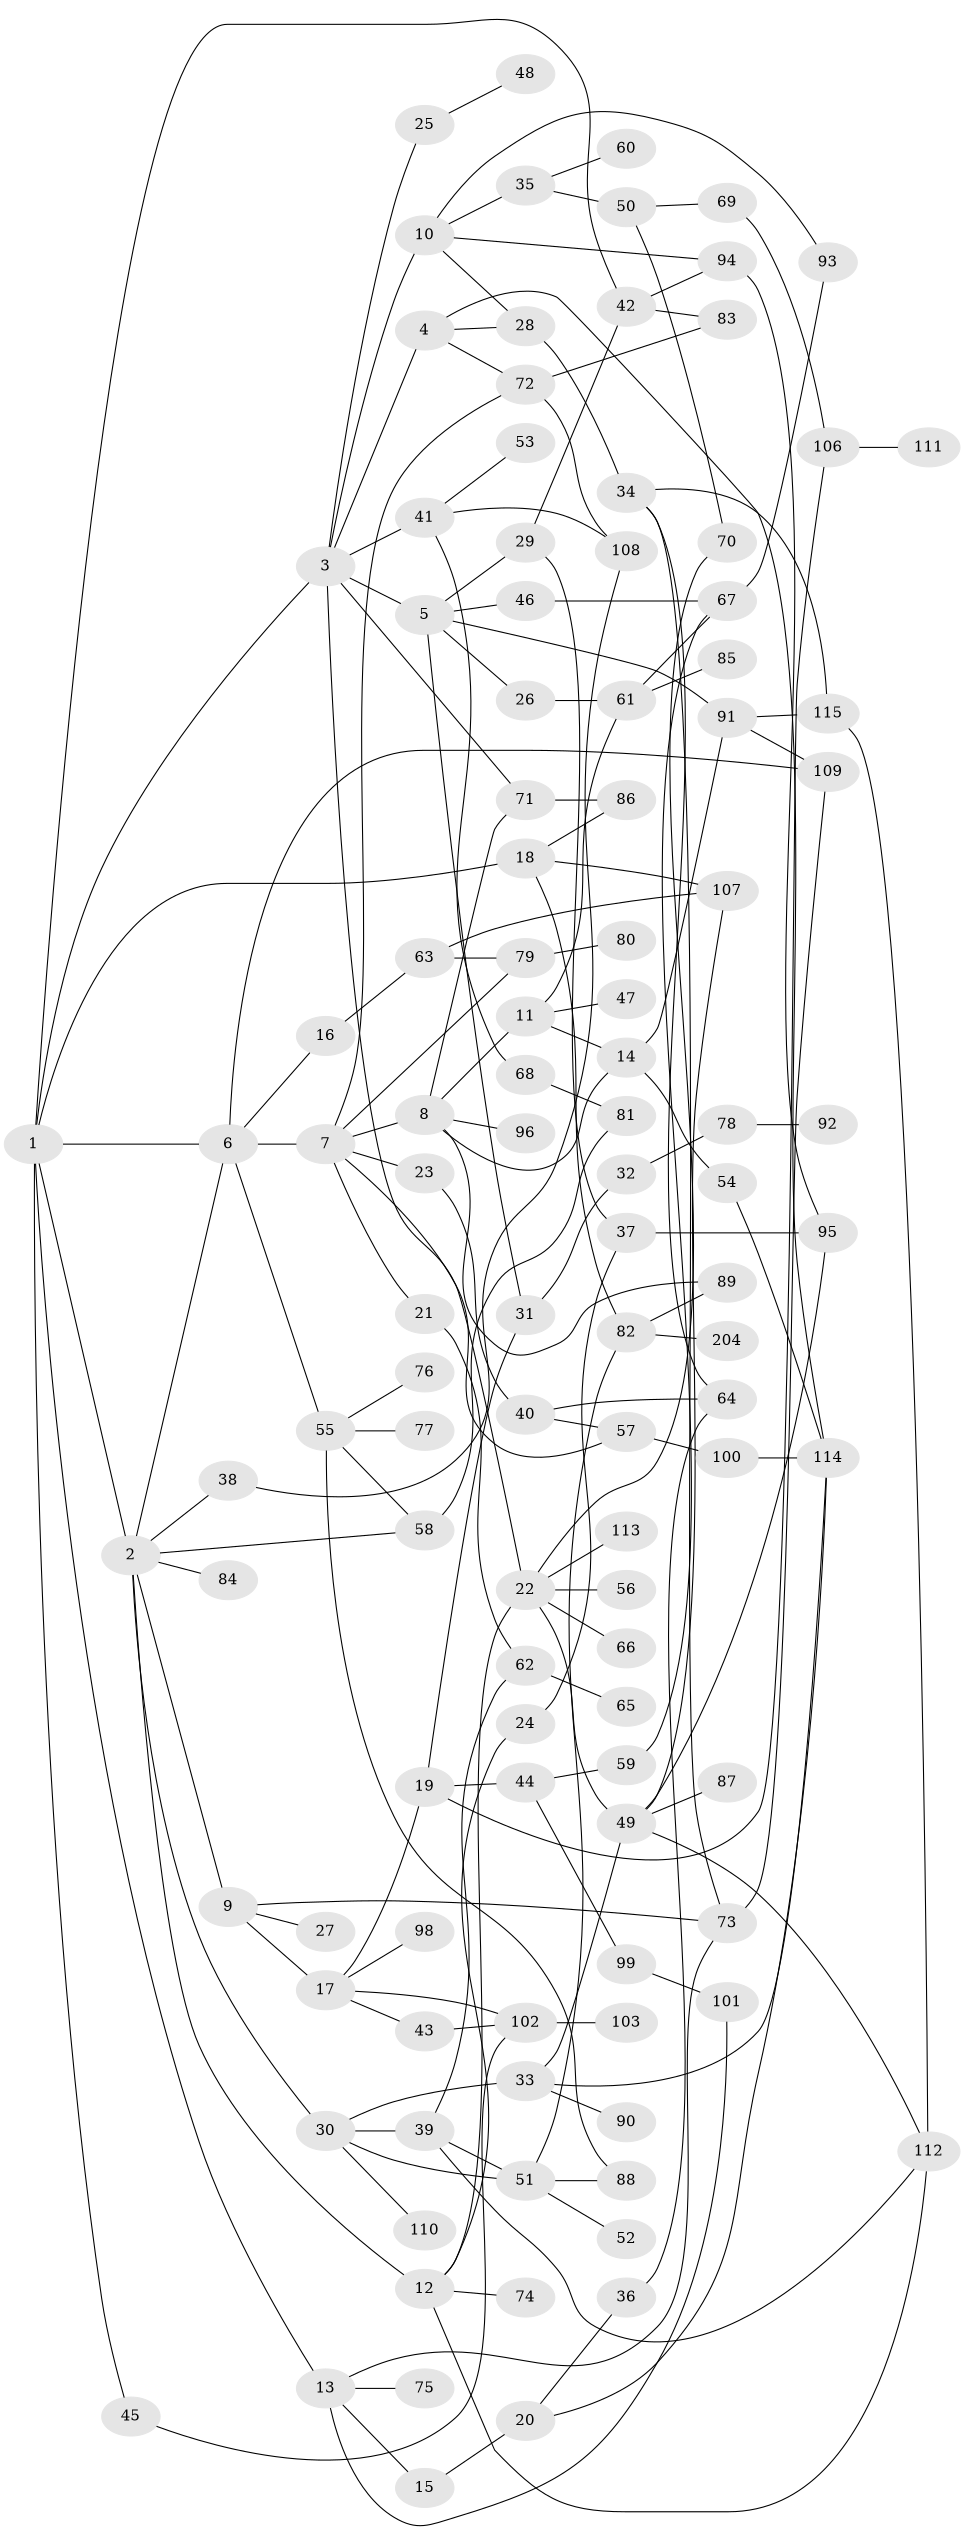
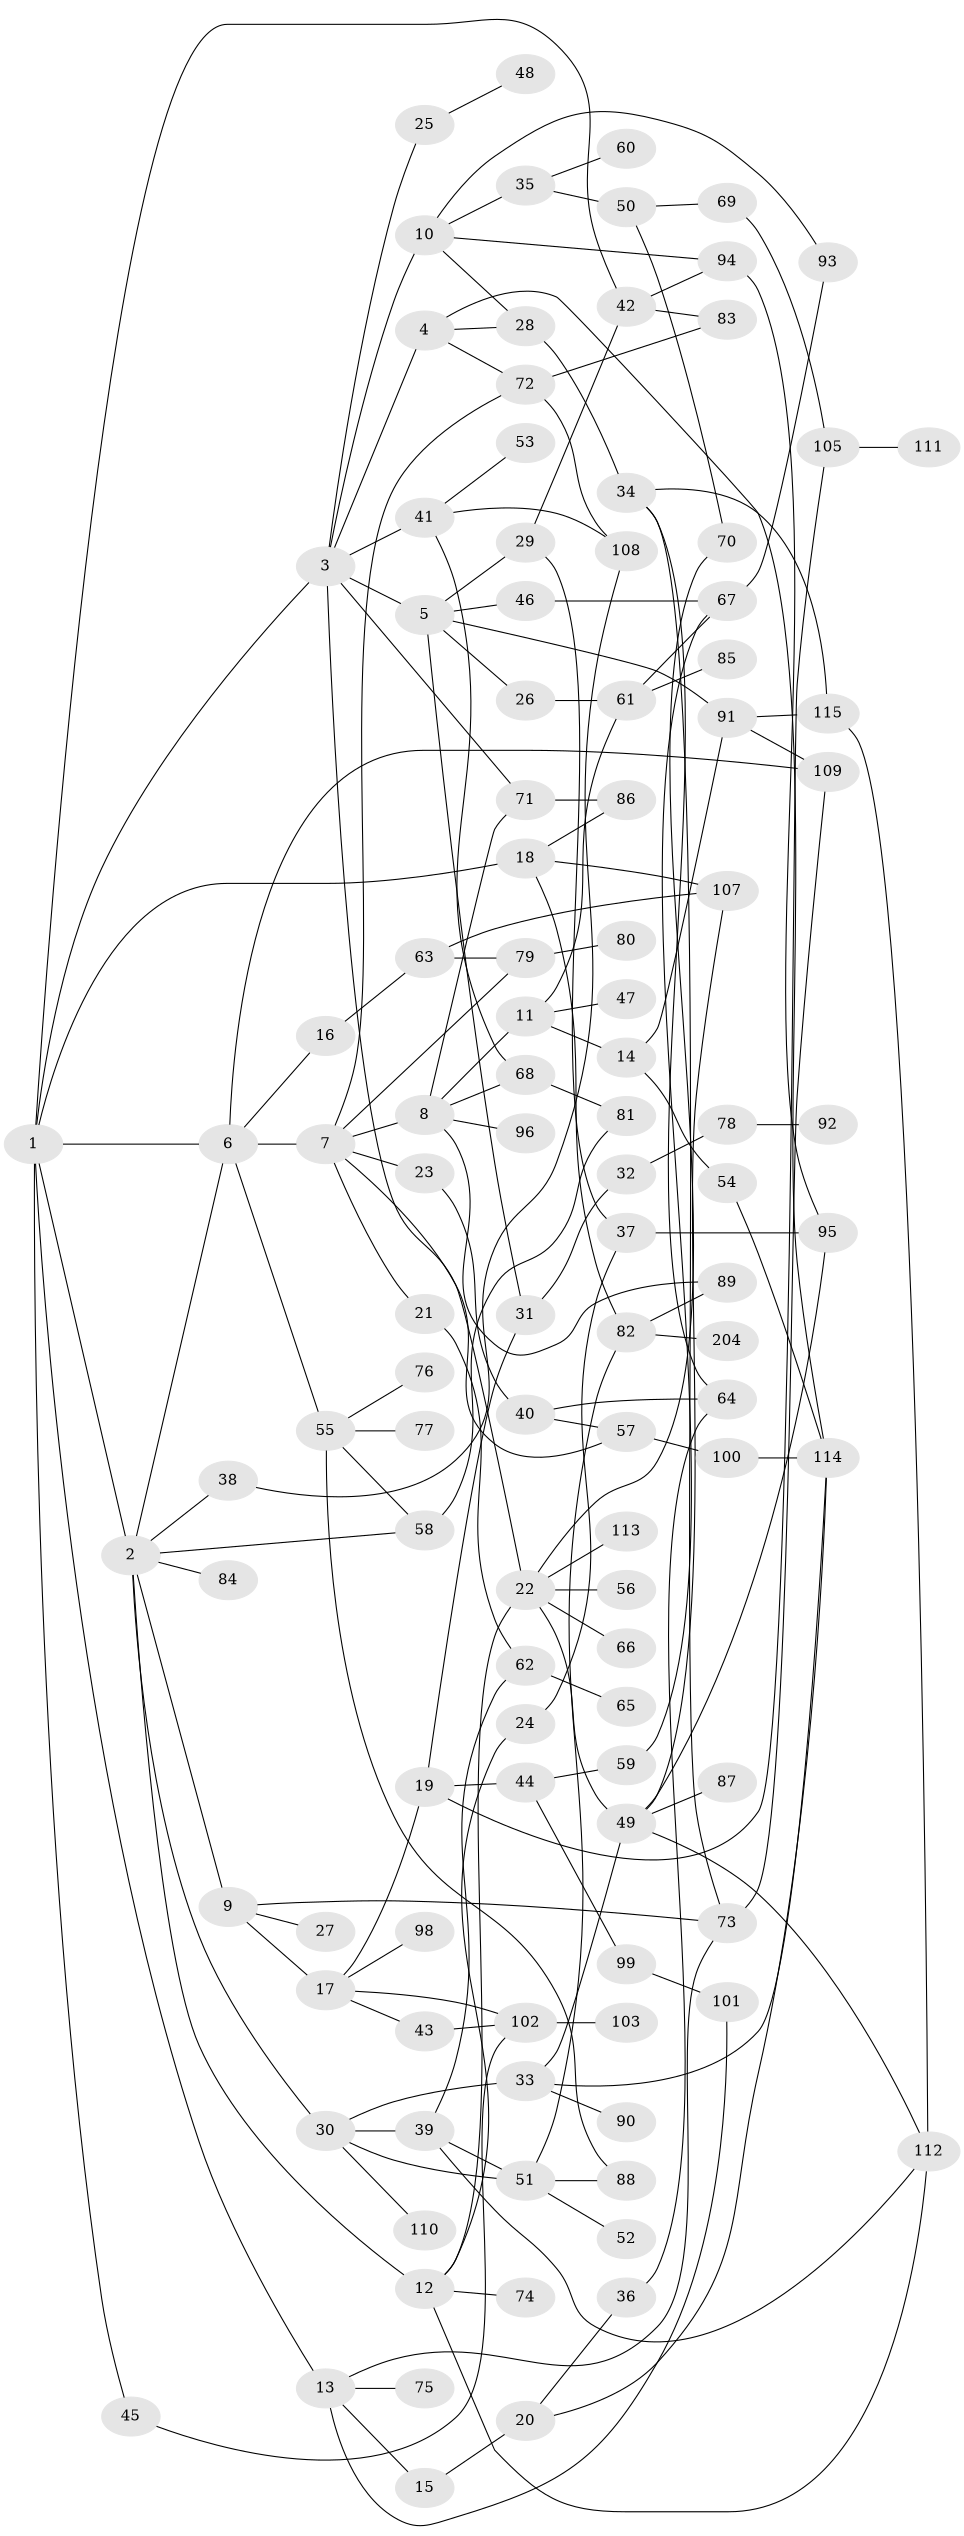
(828, 447) -> (828, 447)
(548, 1166) -> (475, 1095)
